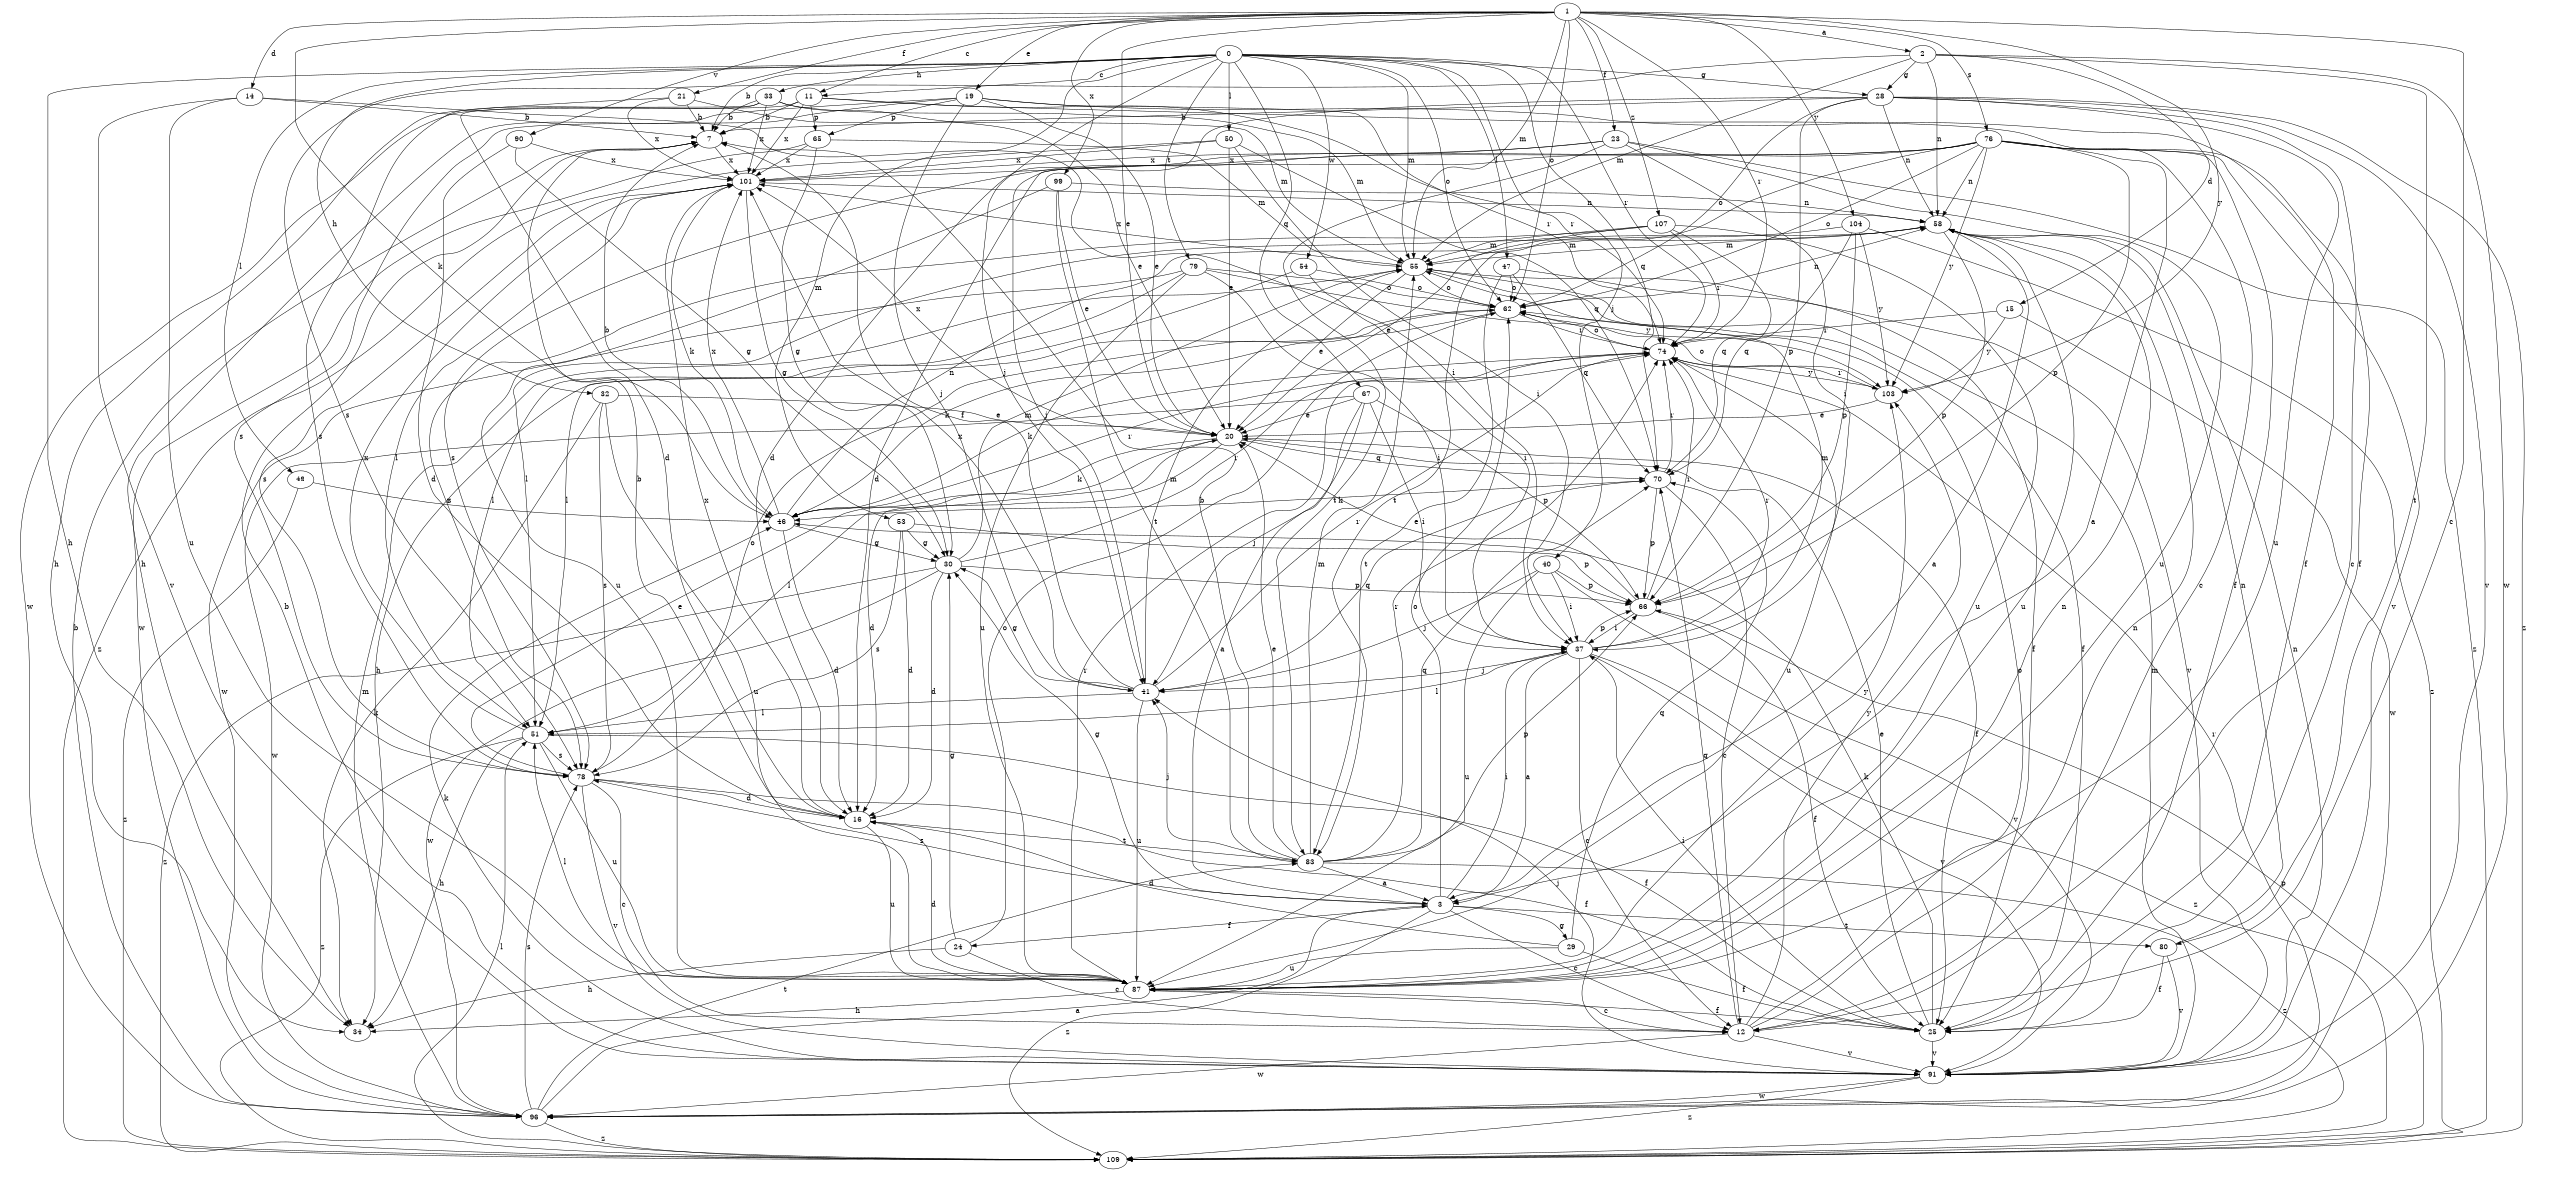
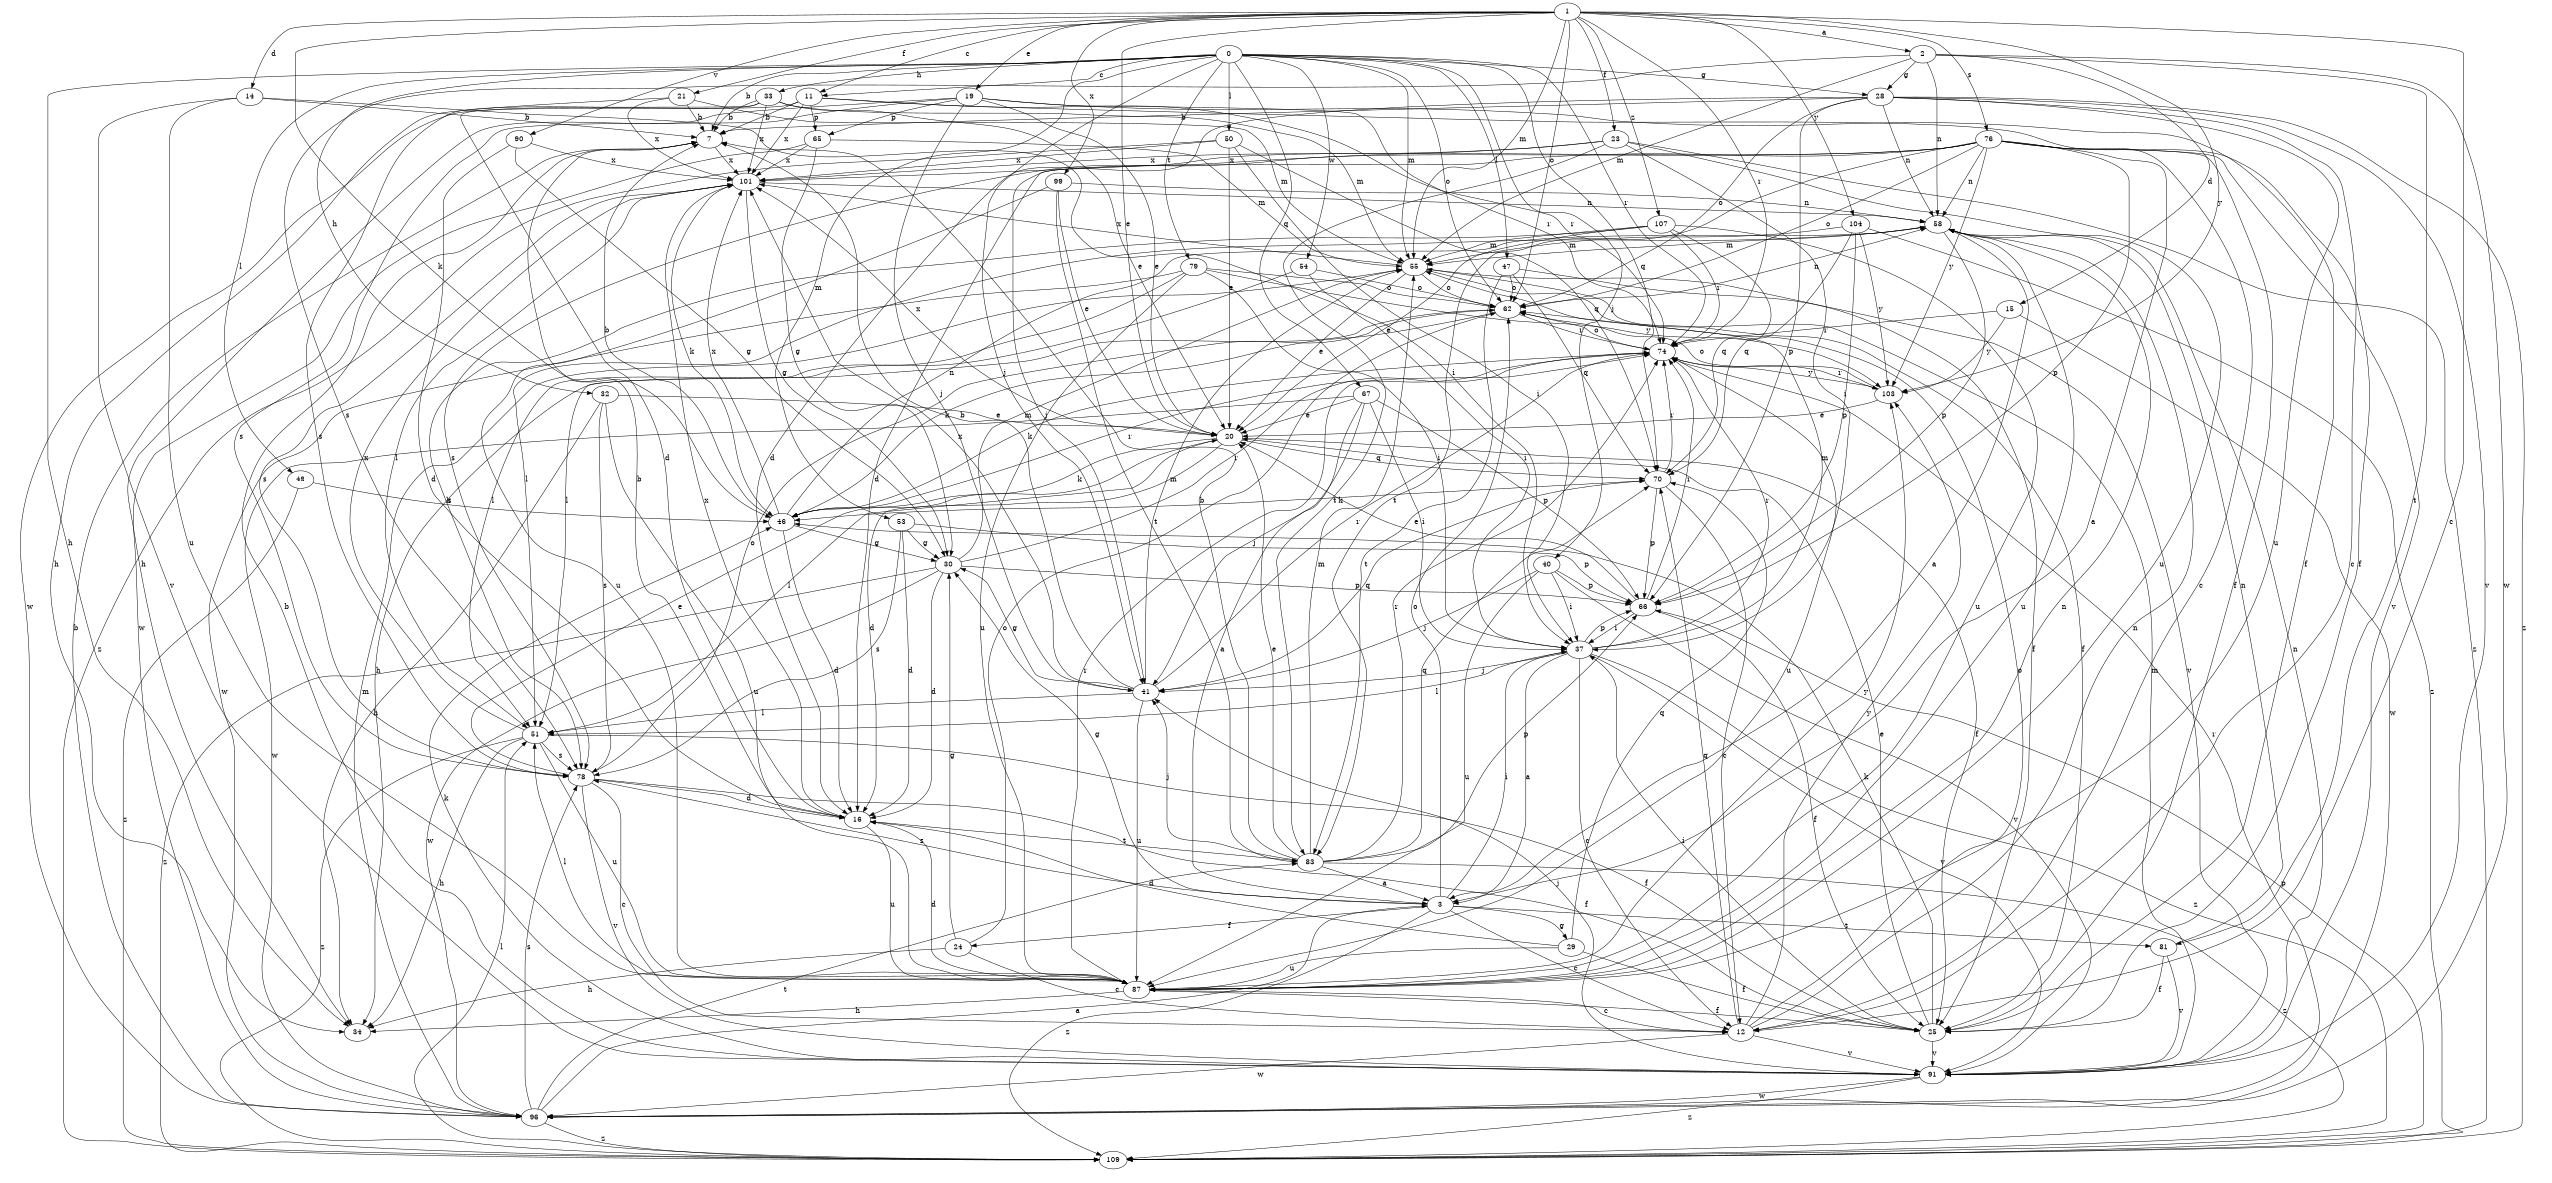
(963, 416) -> (963, 416)
(449, 501) -> (449, 501)
(376, 714) -> (376, 714)
(2164, 947) -> (2164, 947)
